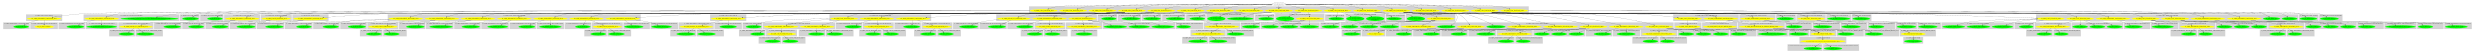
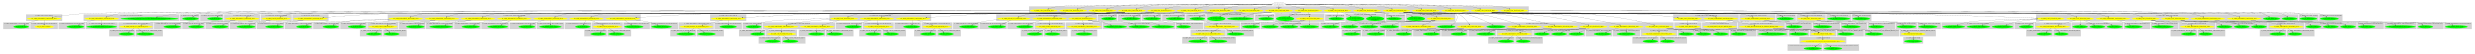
(1376, 34) -> (1376, 34)
